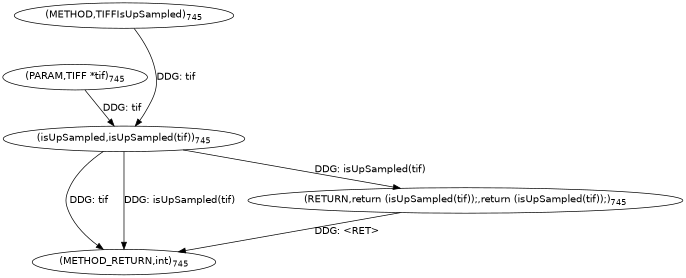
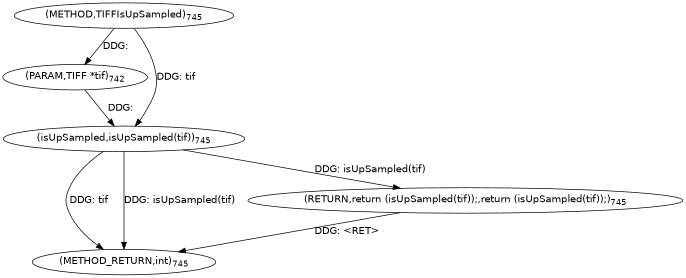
none -> (102, 44)
(117, 76) -> (117, 76)
(122, 108) -> (122, 108)
